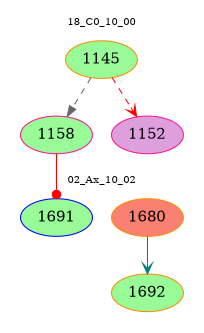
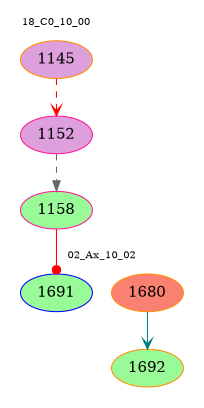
(101, 60) -> (56, 60)
(82, 93) -> (56, 167)
